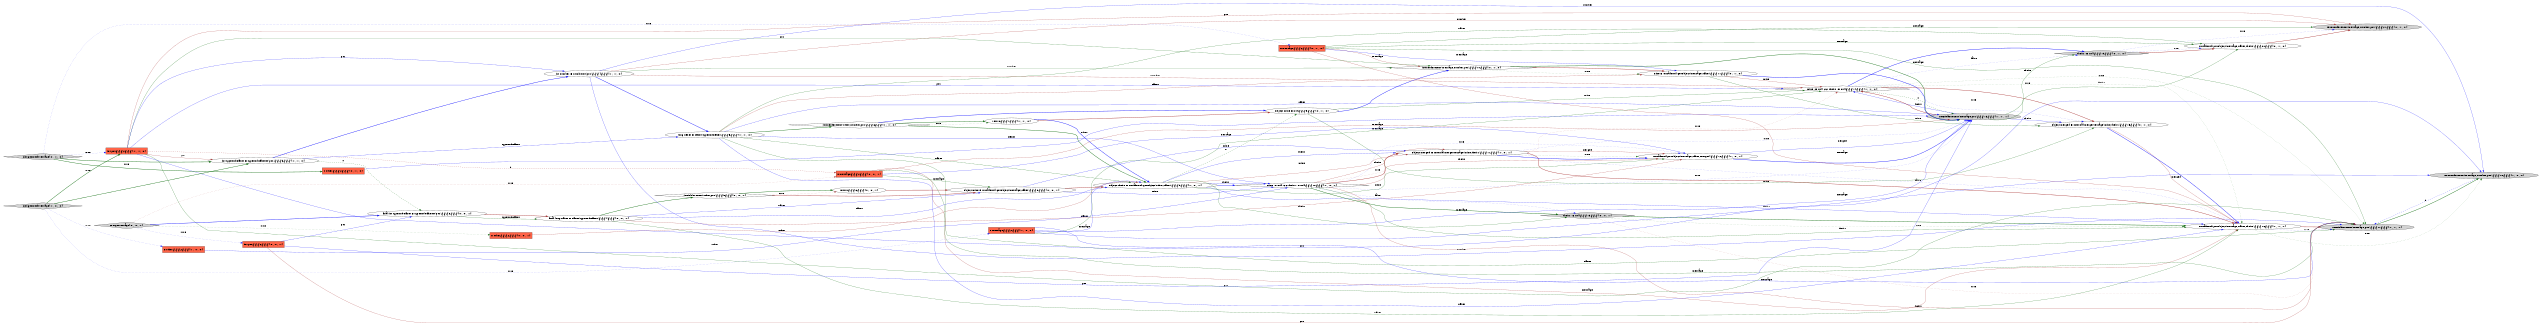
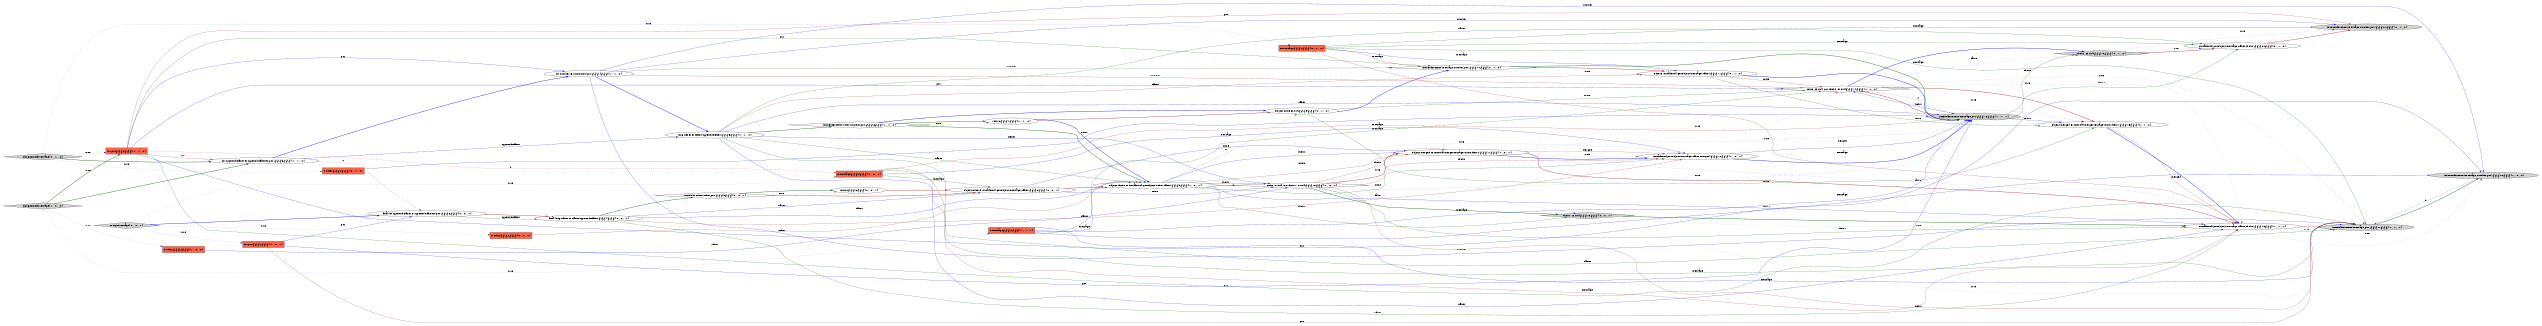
(1471, 20) -> (1471, 20)
(187, 171) -> (187, 171)
